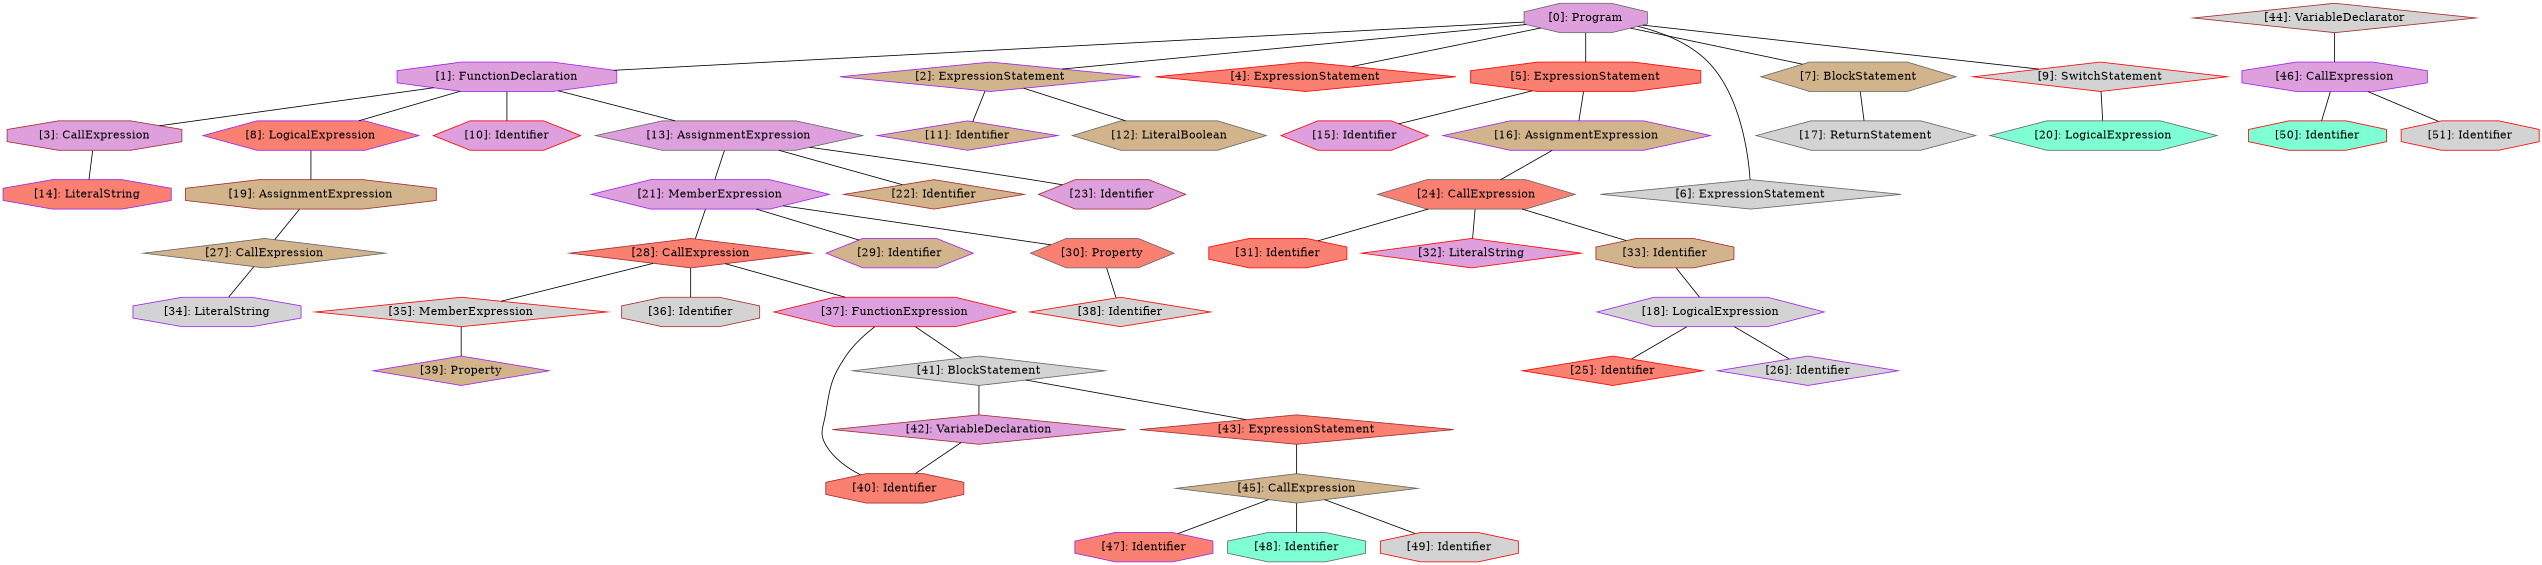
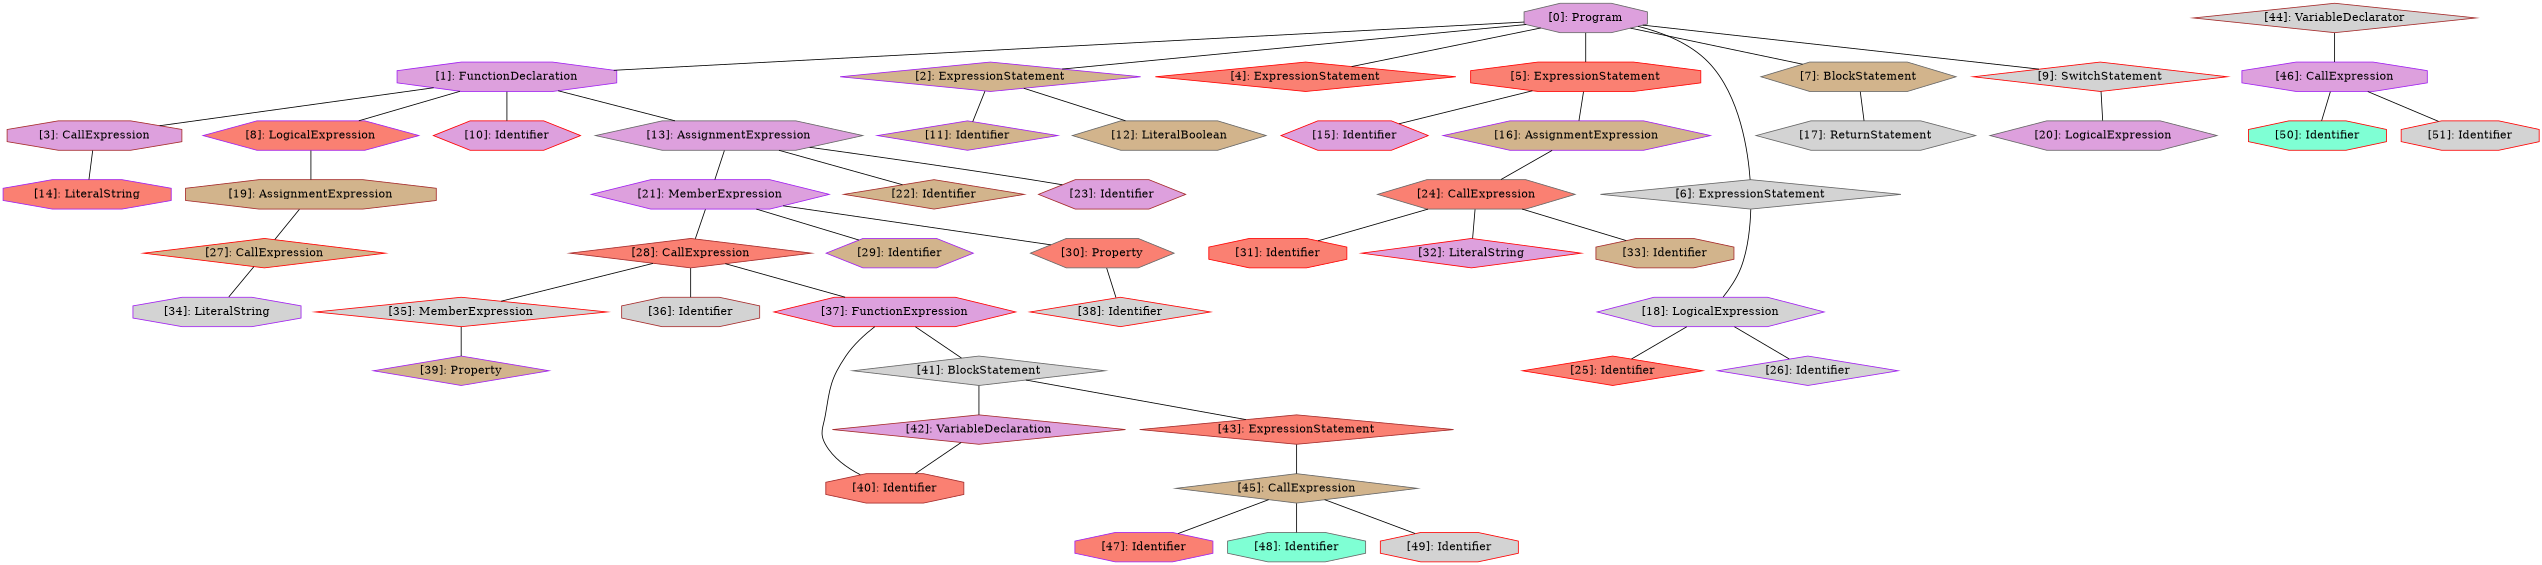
(2103, 136) -> (2103, 136)
(264, 253) -> (264, 253)
(1688, 283) -> (1745, 256)
